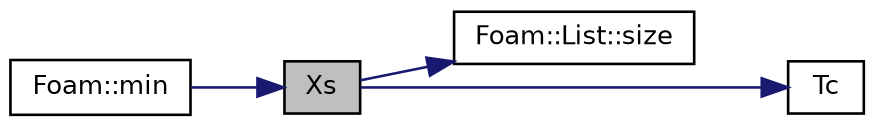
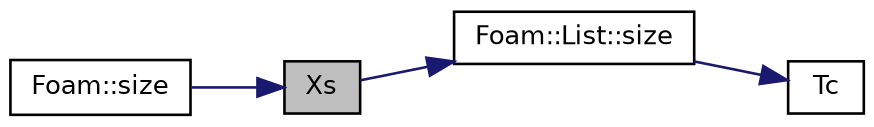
(100, 87) -> (100, 87)
(561, 87) -> (728, 68)
